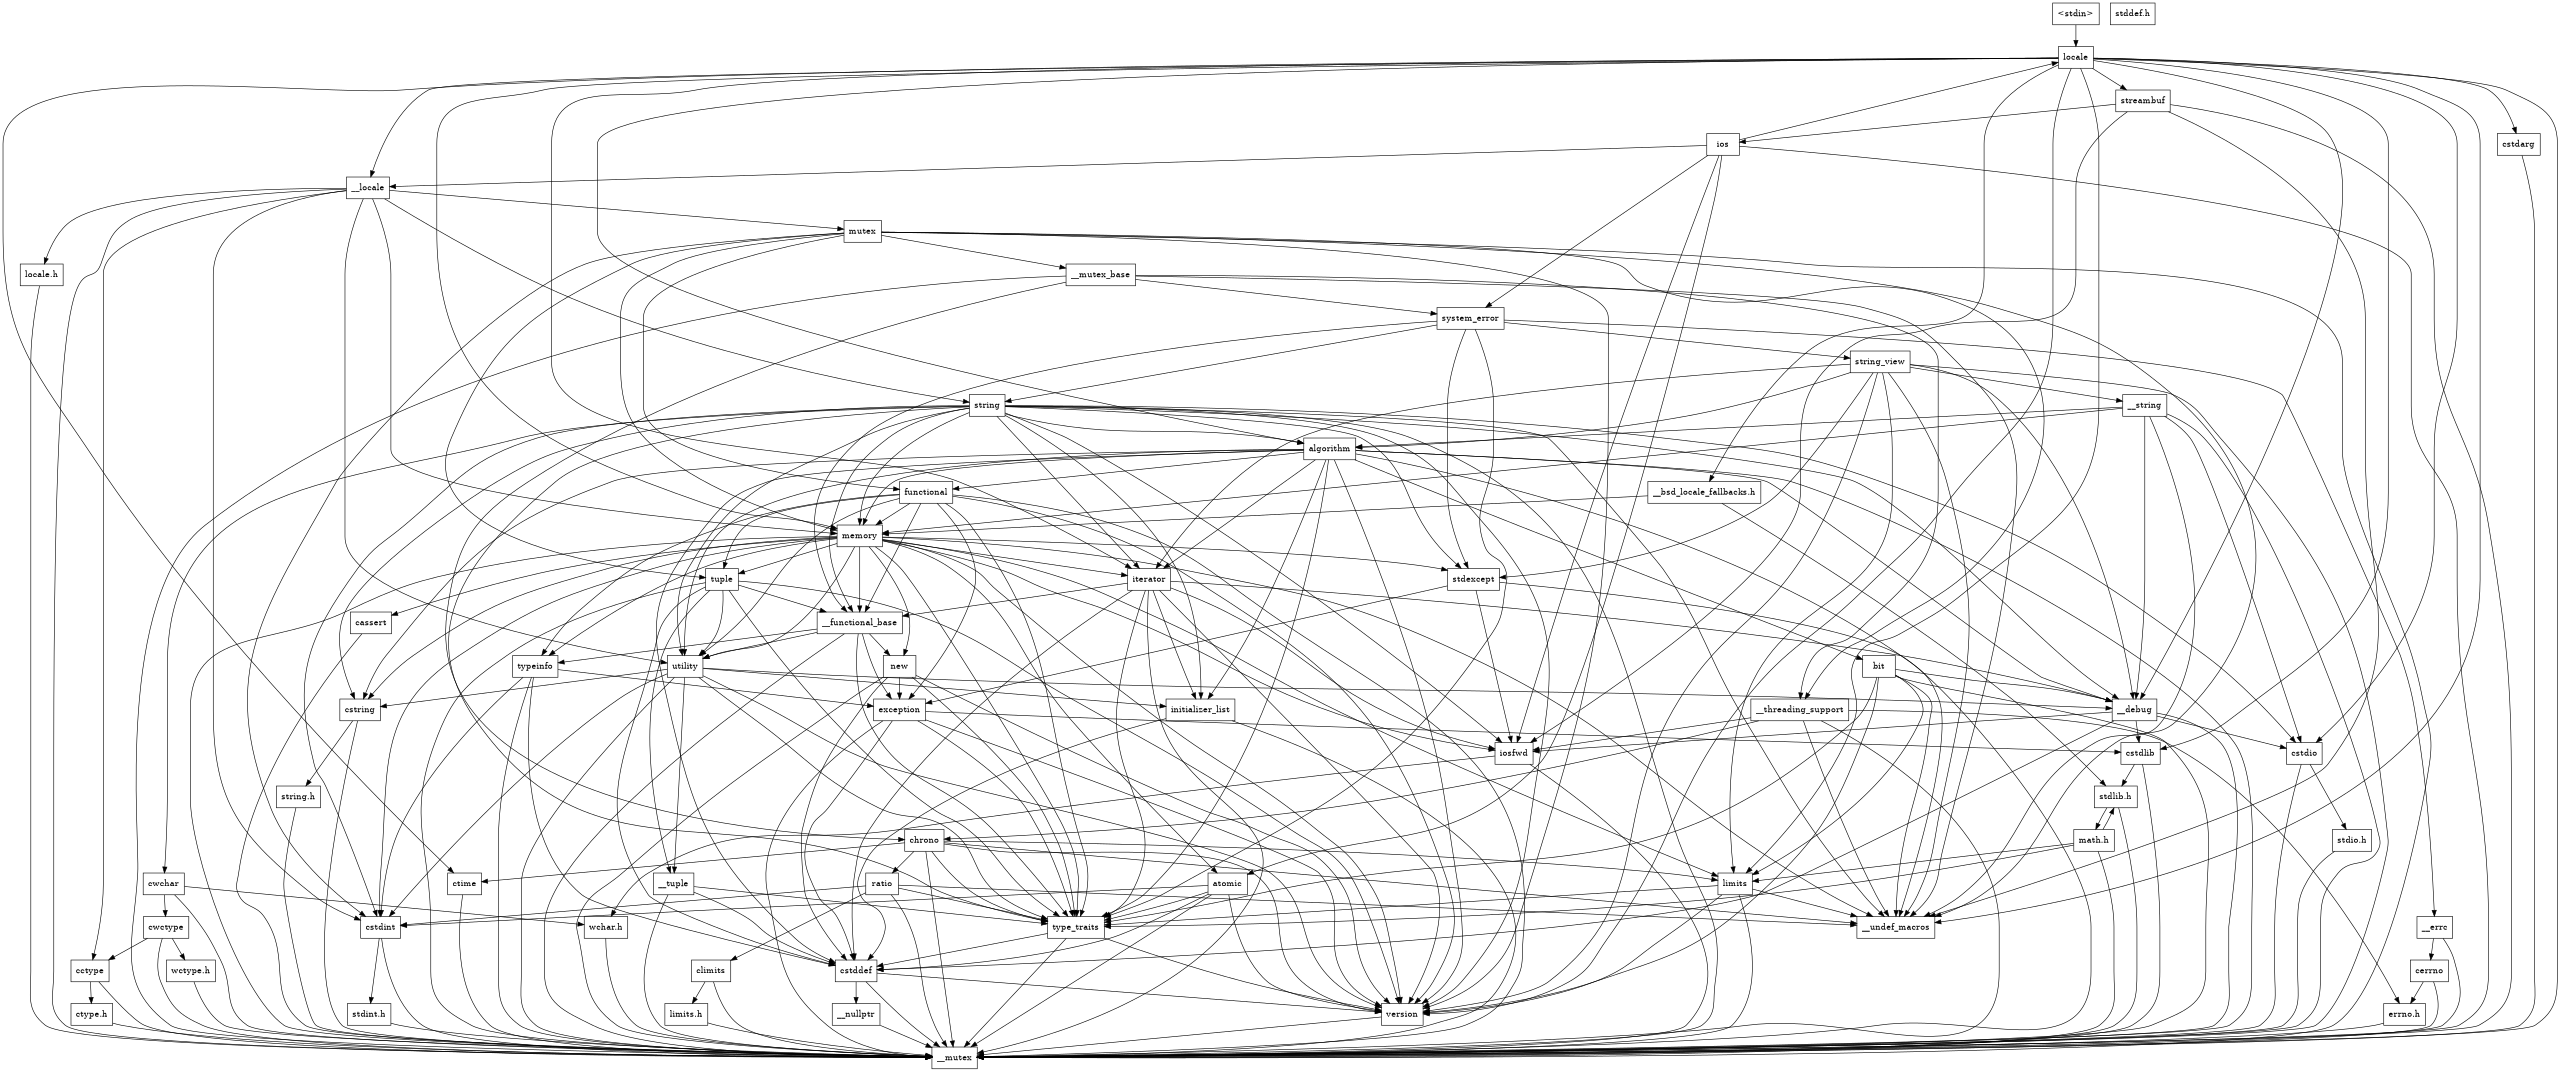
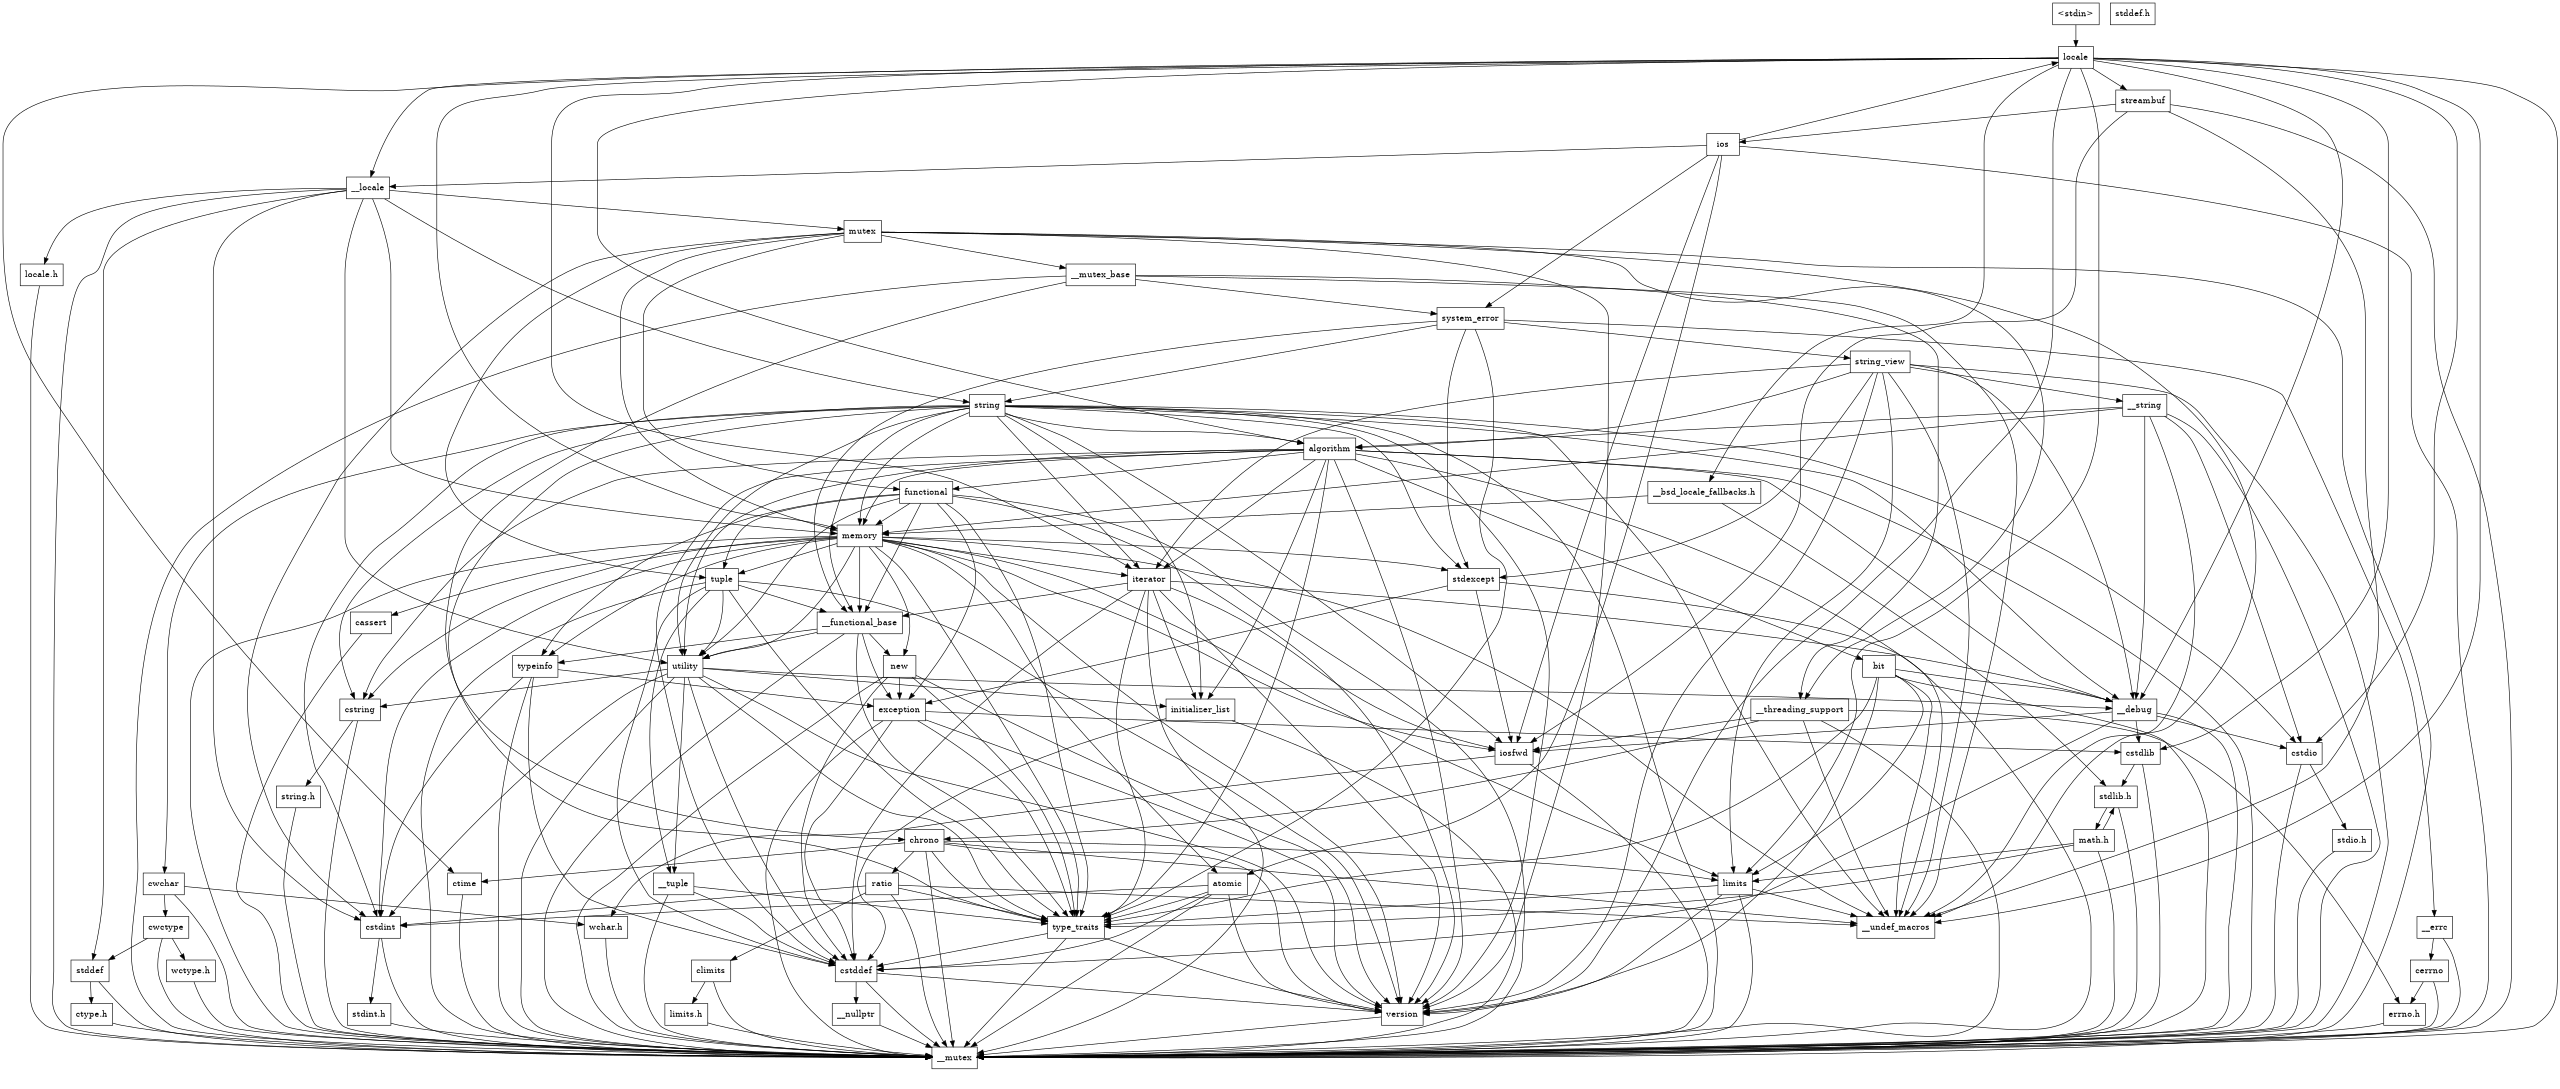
(2519, 144) -> none
none -> (742, 819)
(90, 971) -> (90, 971)
